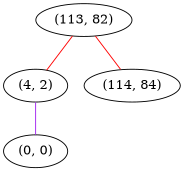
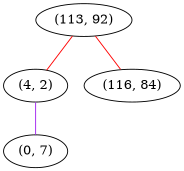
(84, 20) -> (84, 20)
(132, 86) -> (132, 86)
(36, 151) -> (36, 151)
